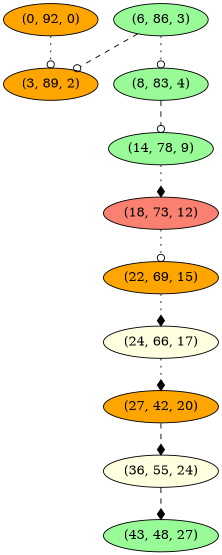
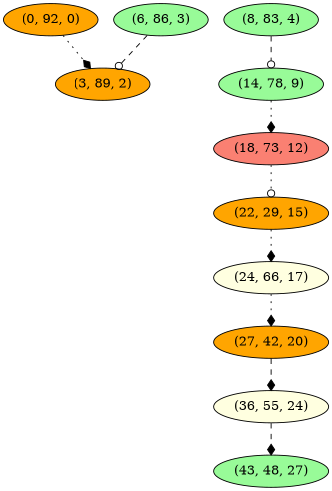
(51, 48) -> (73, 48)
(161, 48) -> none
(161, 278) -> (271, 213)
